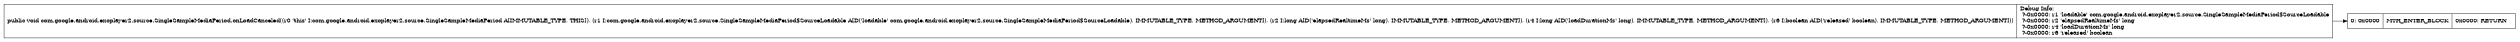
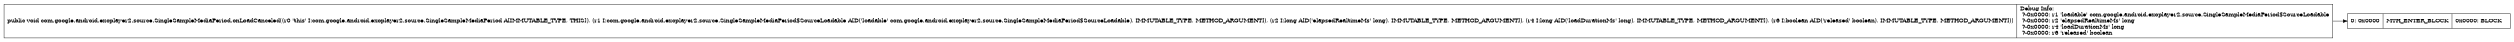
(2484, 21) -> (2481, 21)
